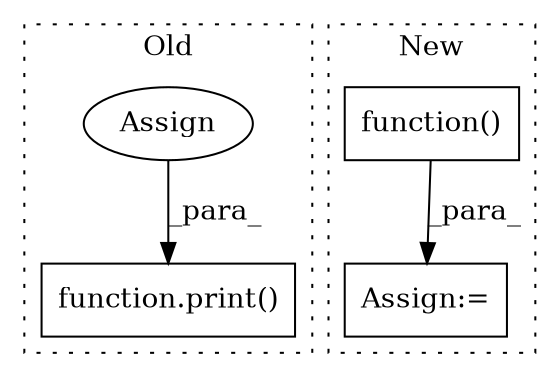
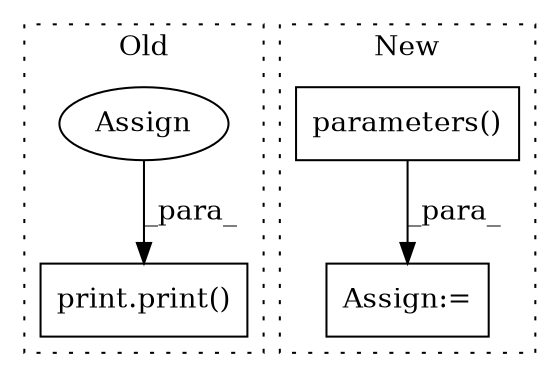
(432, 124) -> (408, 124)
(168, 300) -> (144, 300)
